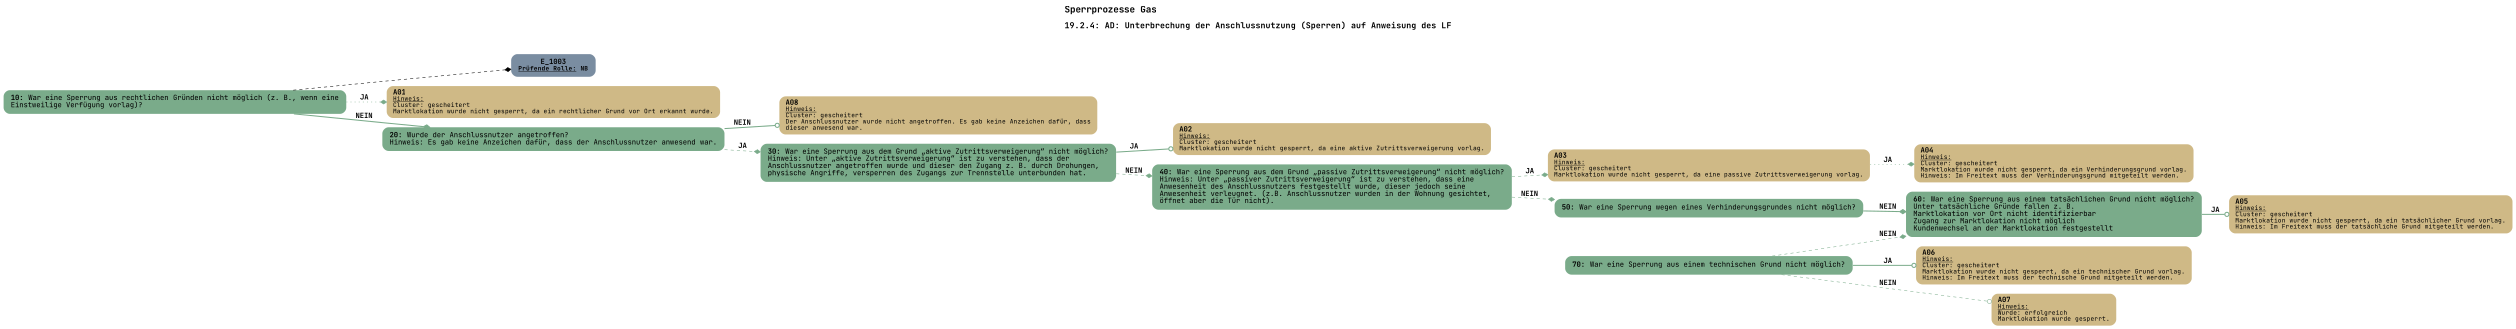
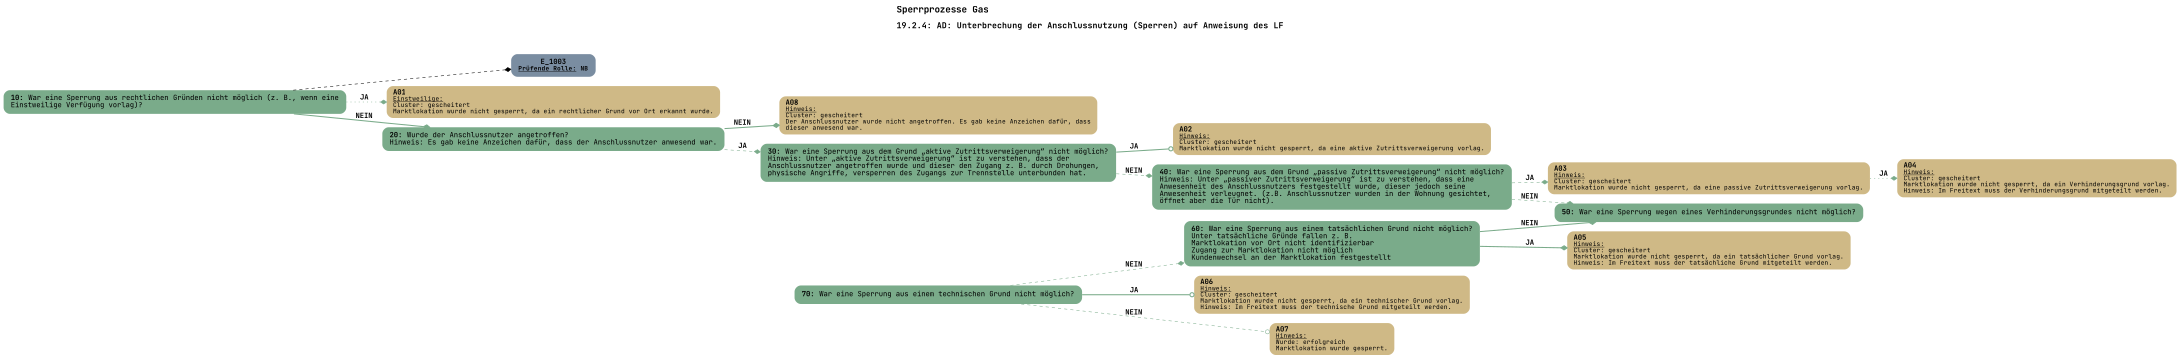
(409, 99) -> (418, 99)
(750, 127) -> (749, 127)
(1881, 211) -> (1535, 227)
(2213, 214) -> (1520, 247)
